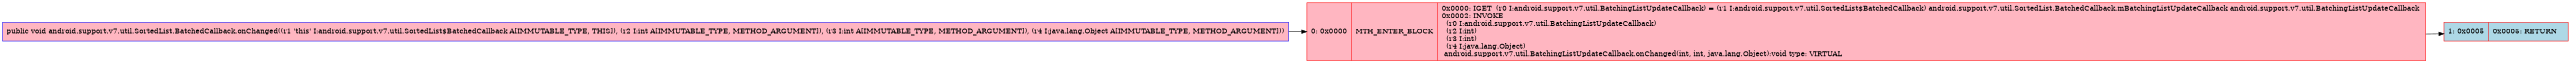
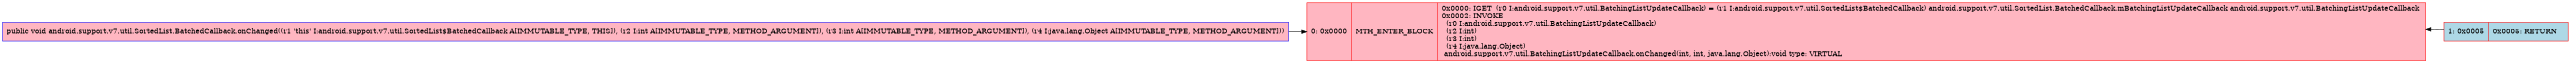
(2432, 34) -> (2437, 29)
